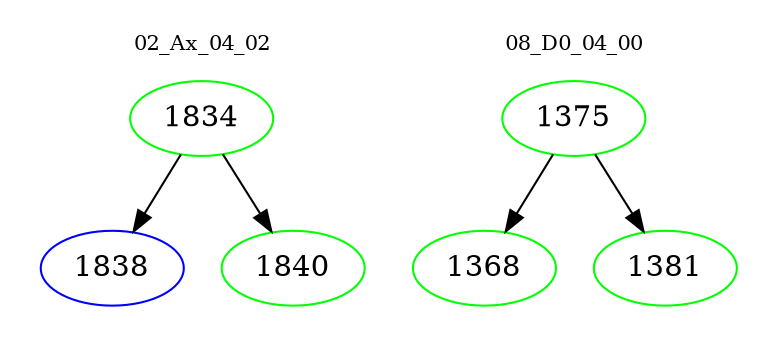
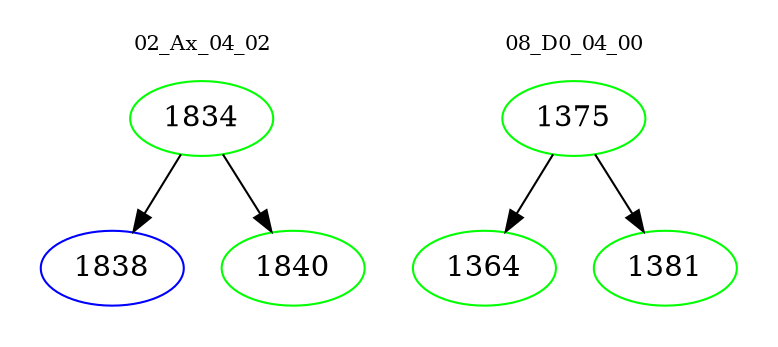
(484, 268) -> (484, 268)
